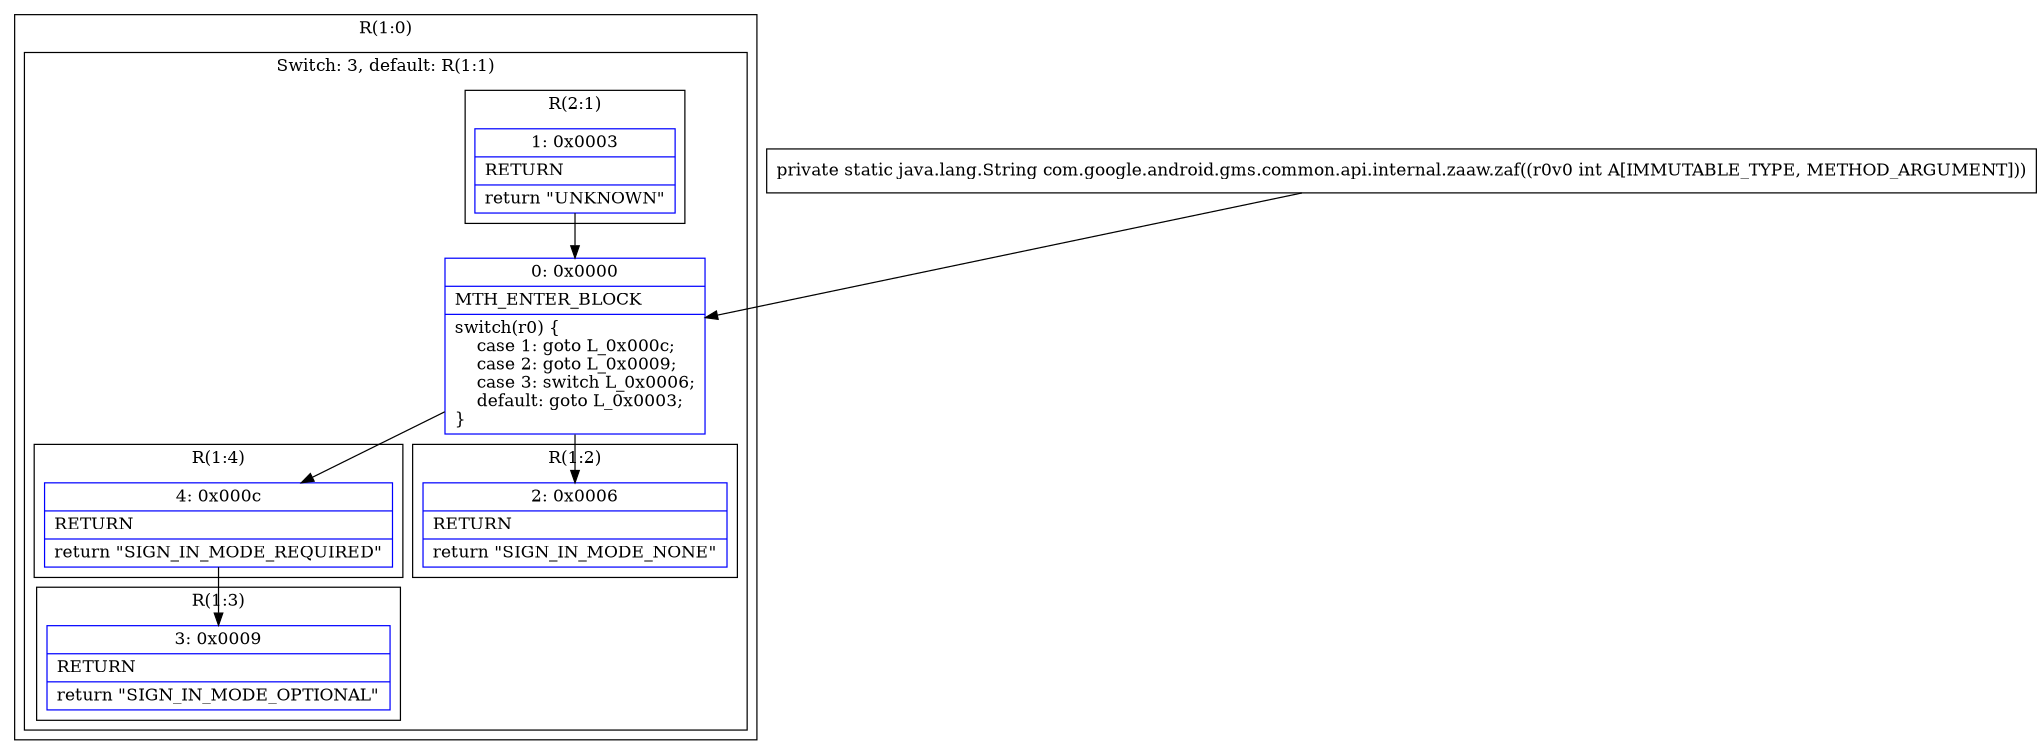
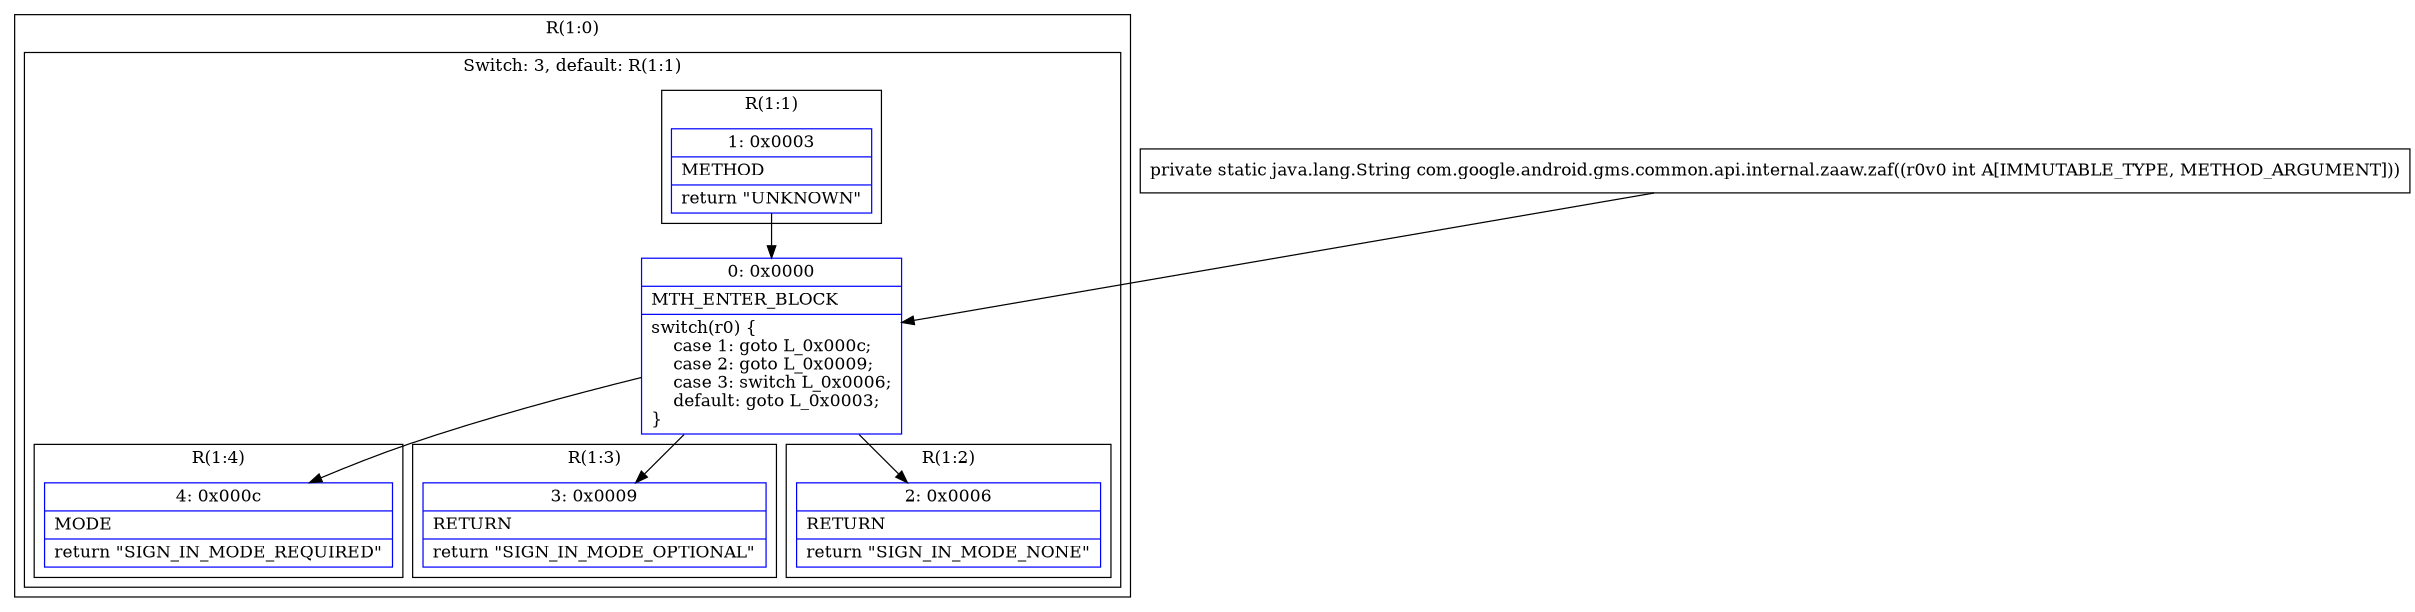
(575, 104) -> (772, 104)
(524, 170) -> (723, 170)
(94, 524) -> (84, 524)
(219, 595) -> (664, 454)
